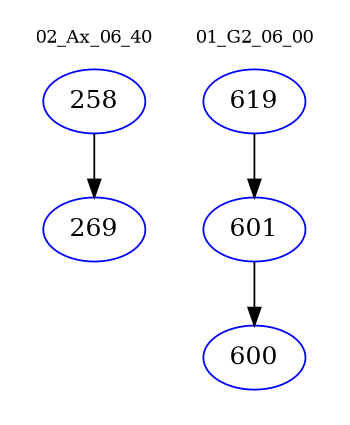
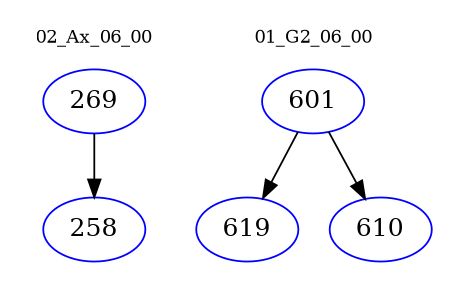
(94, 38) -> (94, 38)
(94, 157) -> (94, 157)
(254, 157) -> (285, 157)
(254, 358) -> (381, 230)
